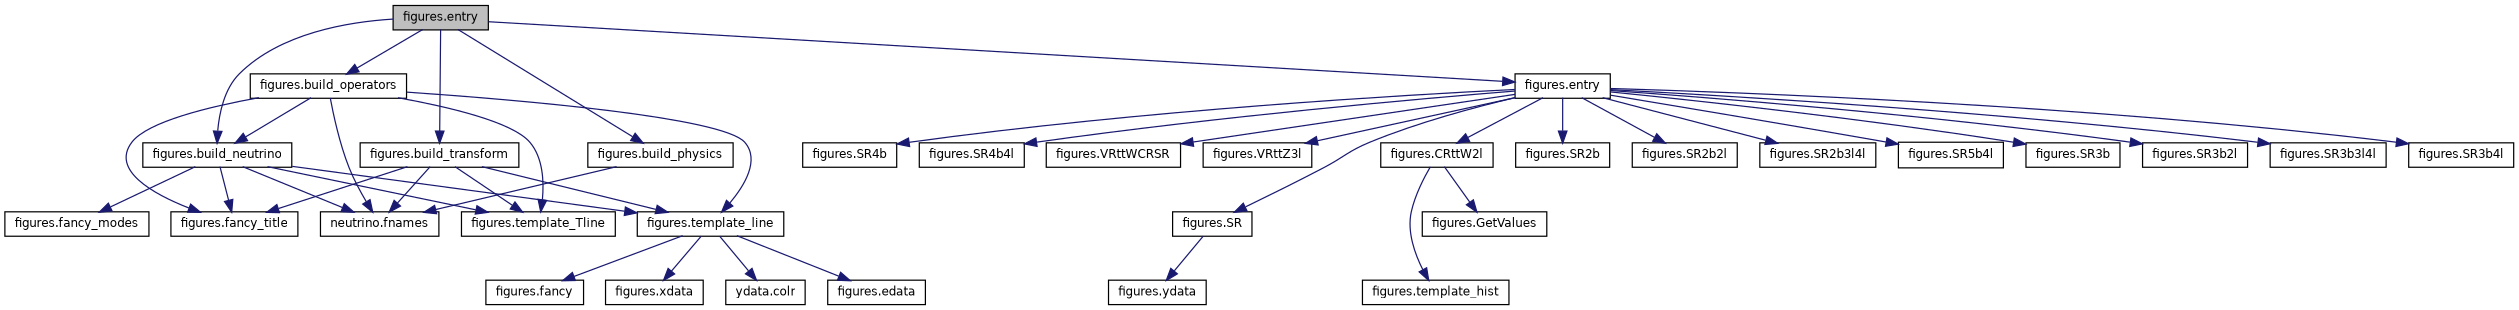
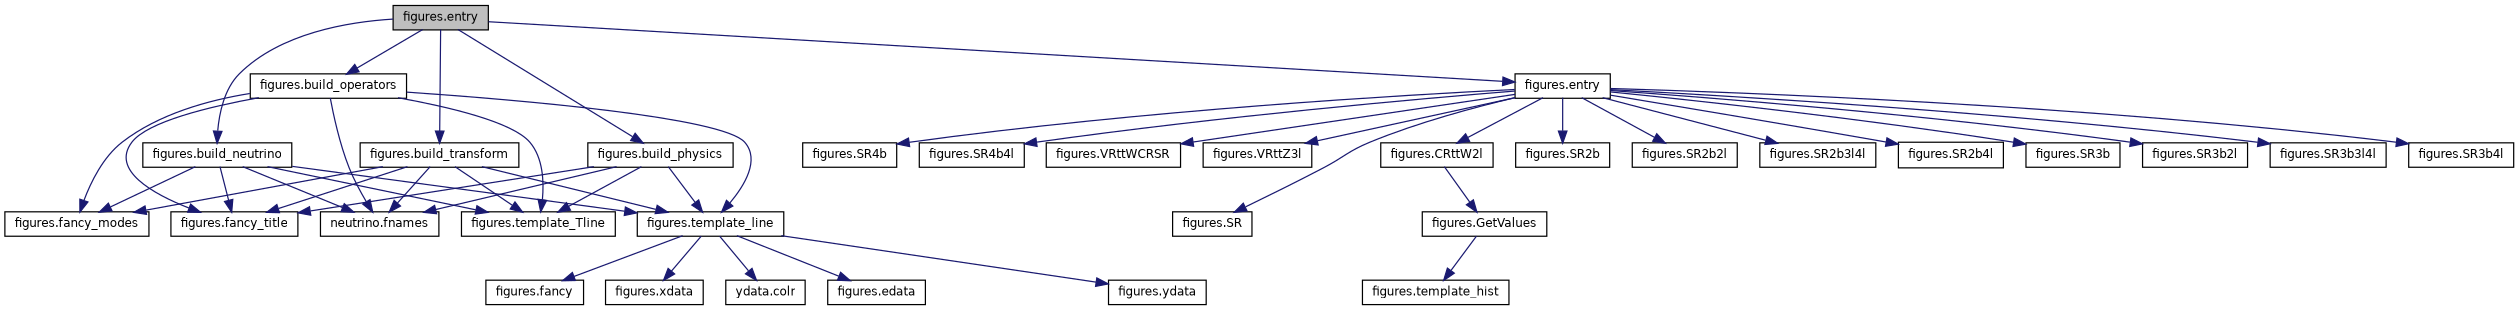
(278, 117) -> (124, 141)
(1951, 155) -> (1951, 155)
none -> (495, 182)
none -> (682, 185)
none -> (605, 187)
none -> (265, 188)
(1410, 217) -> (1464, 253)
(1189, 253) -> (939, 259)
